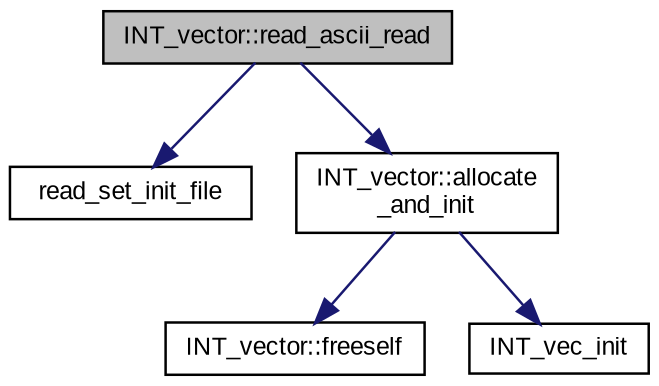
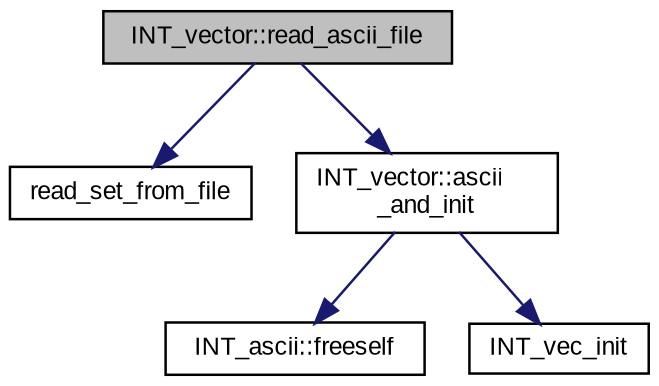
(278, 37) -> (278, 37)
(131, 193) -> (131, 193)
(427, 193) -> (427, 193)
(295, 349) -> (295, 349)
